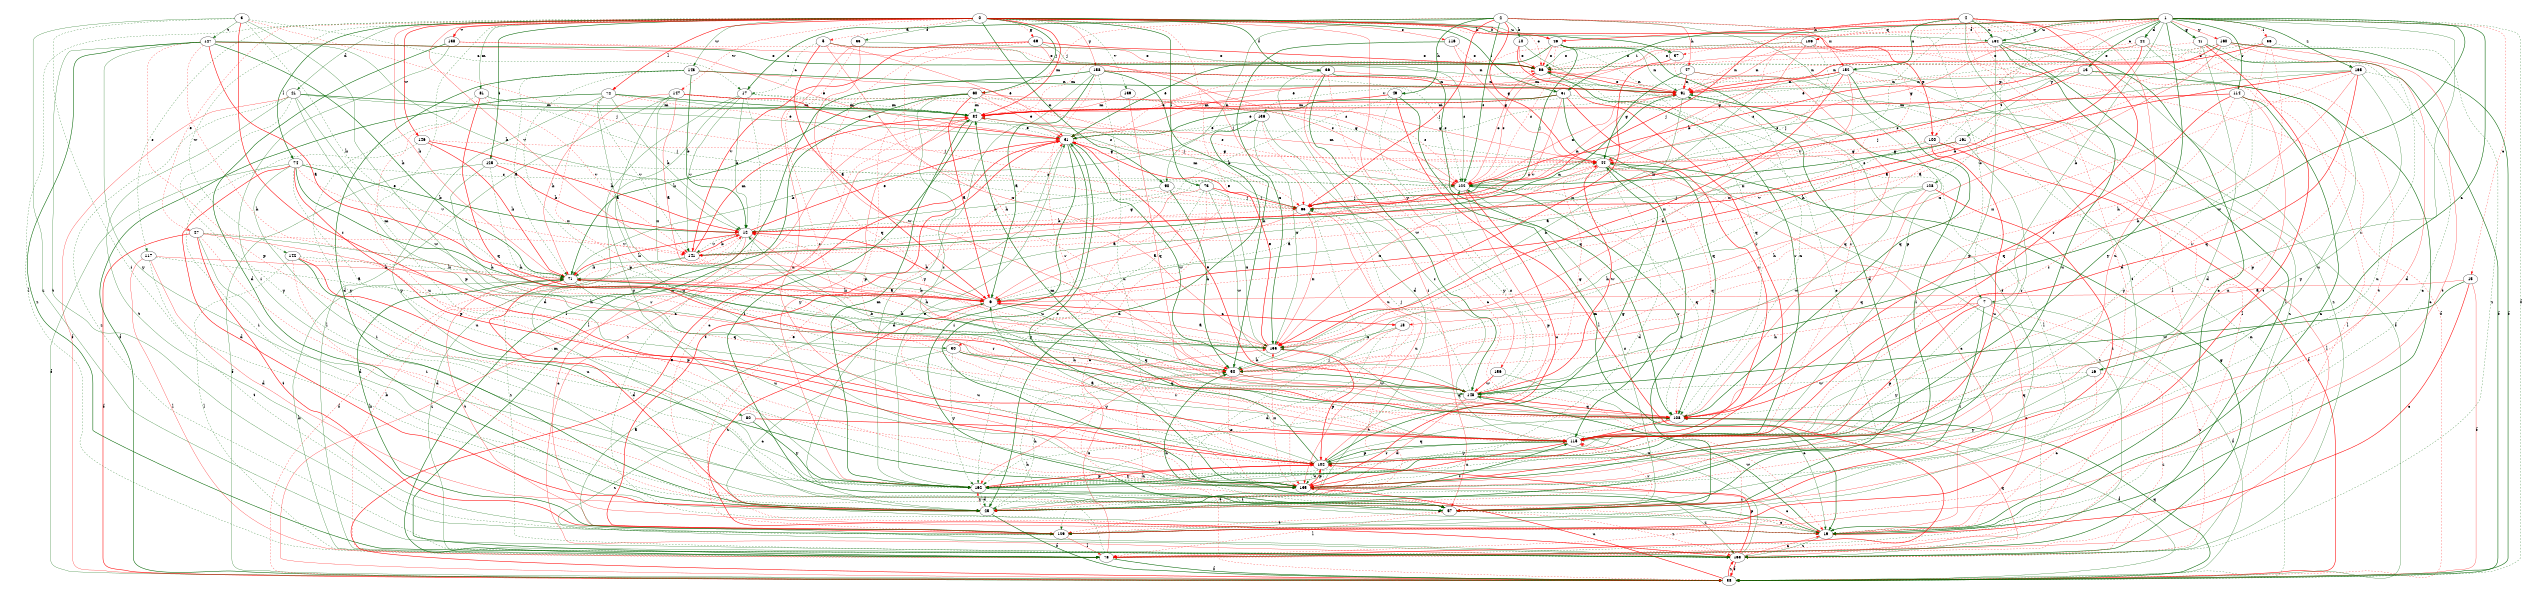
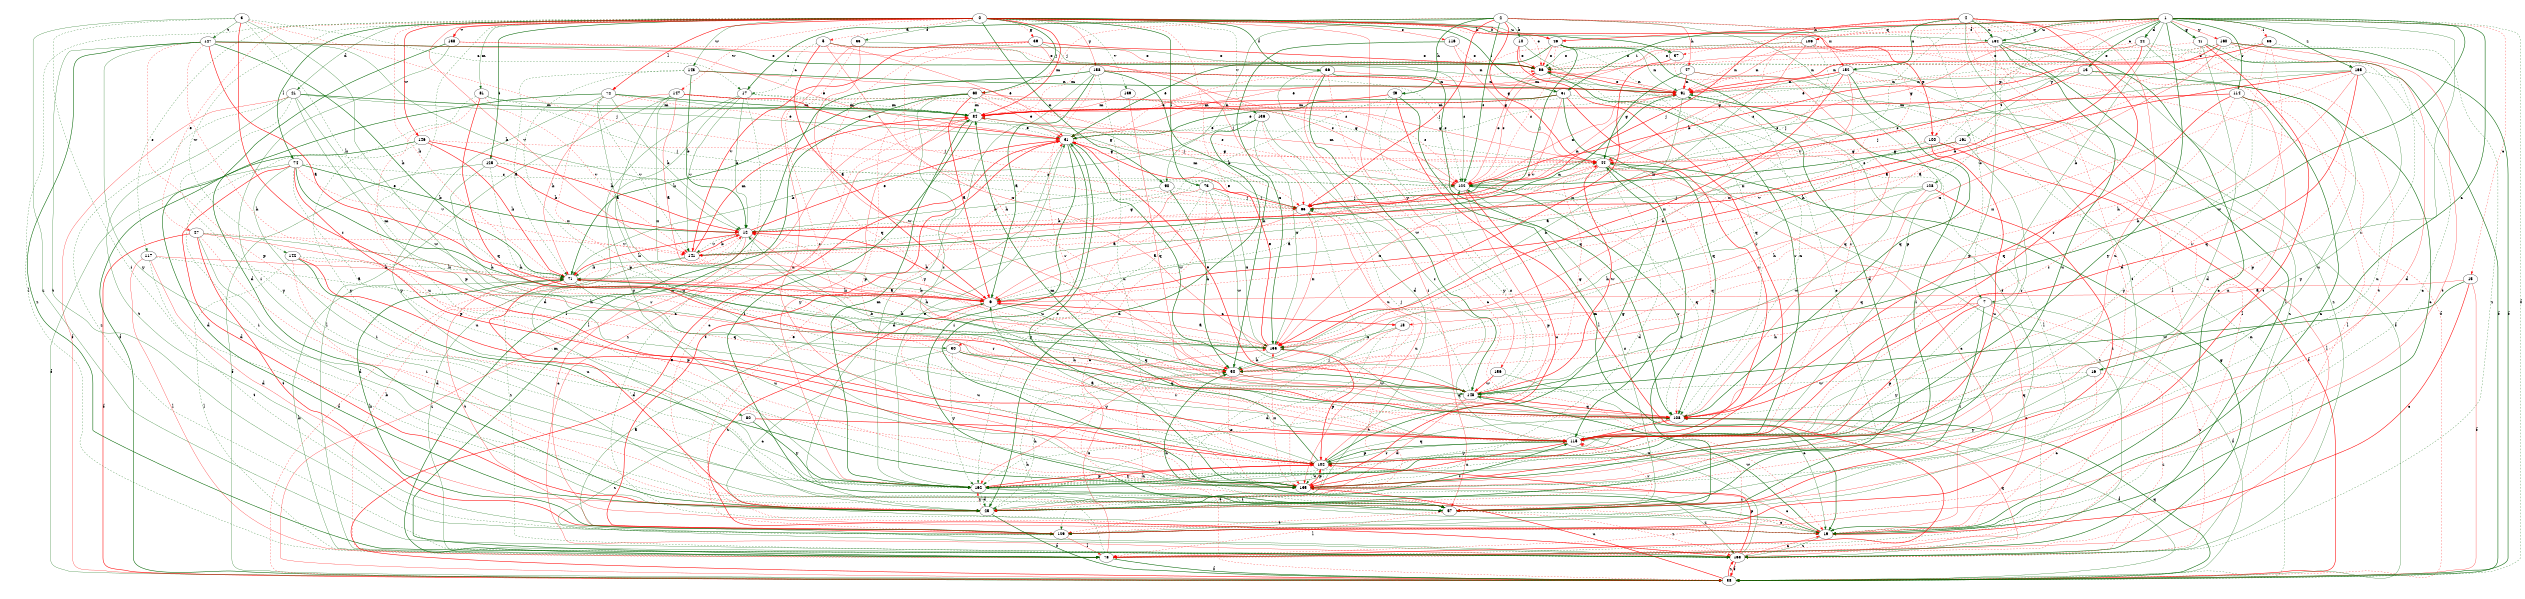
(413, 28) -> (413, 28)
(1551, 85) -> (1171, 24)
(1111, 140) -> (1111, 140)
(363, 337) -> (385, 432)
